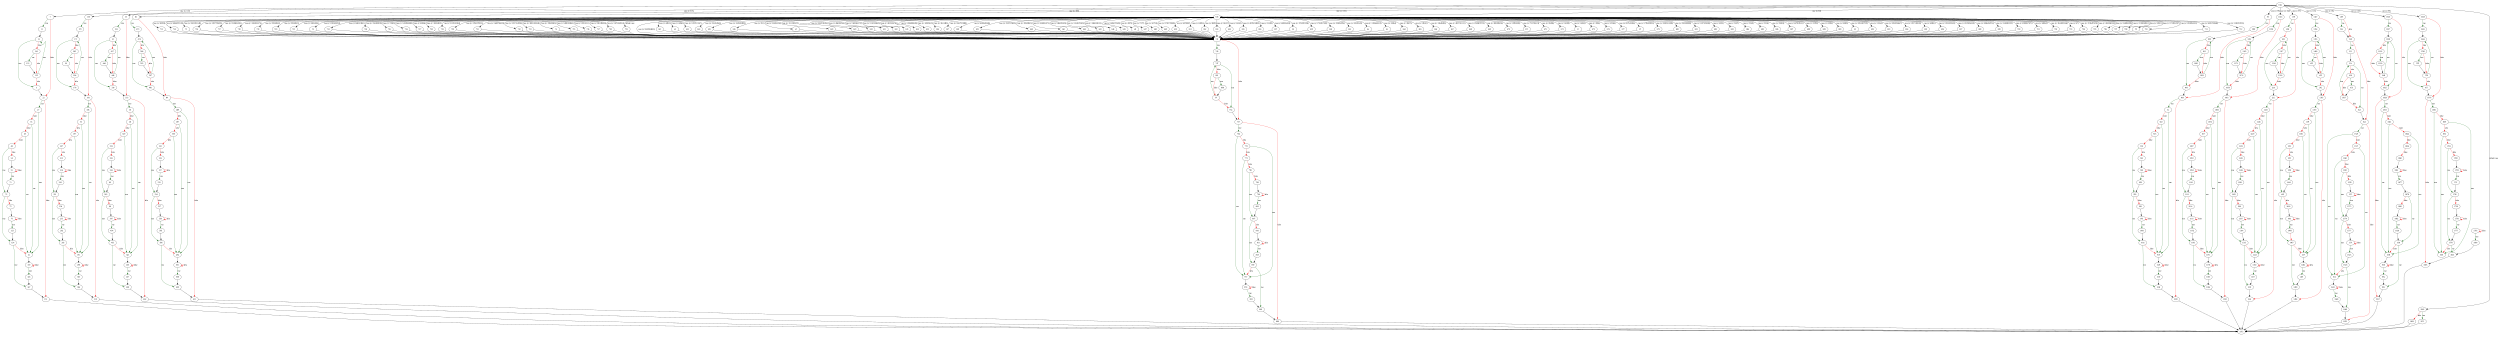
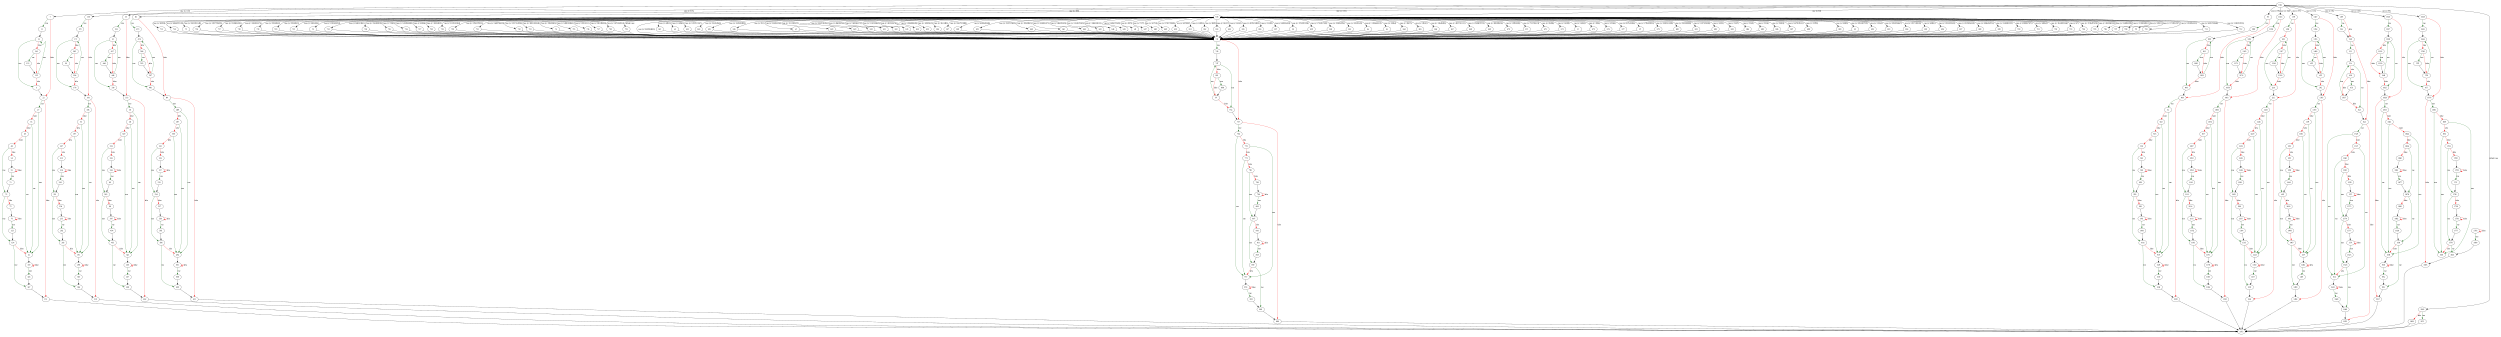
(1824, 29) -> none
none -> (2412, 170)
